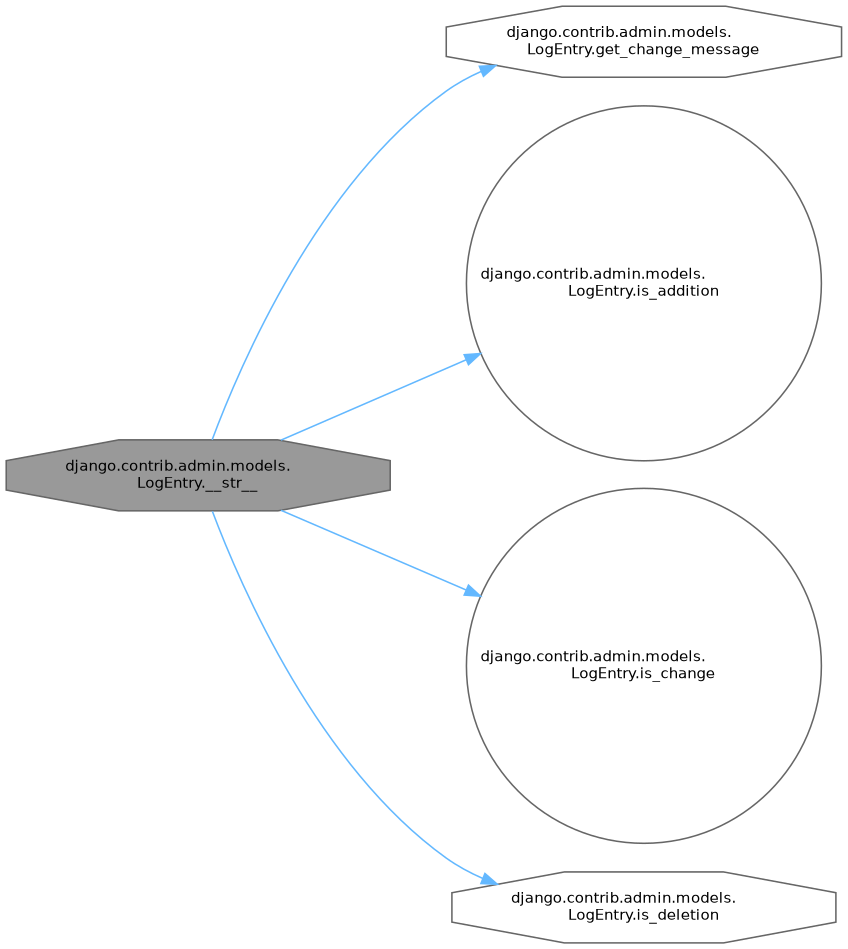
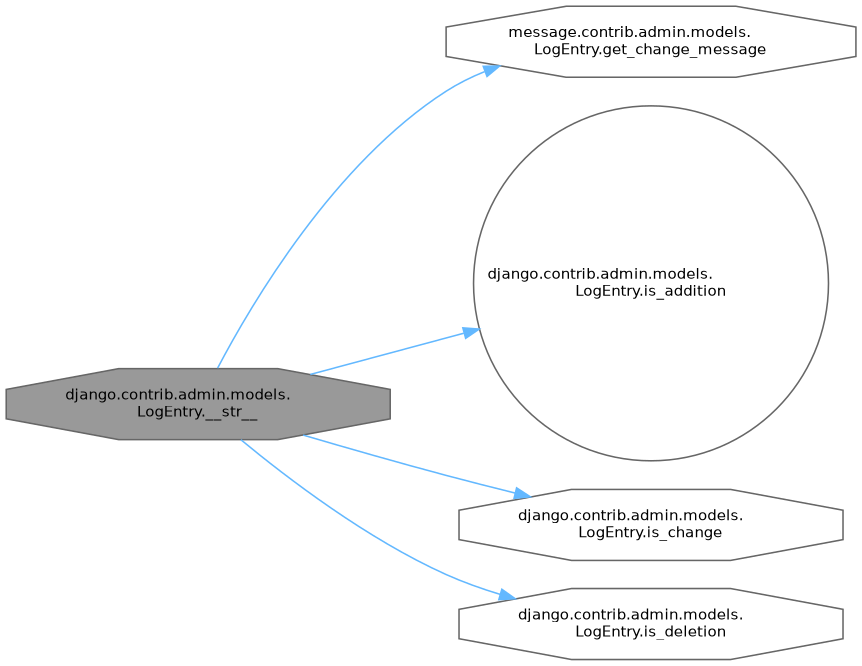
(644, 42) -> (651, 42)
(644, 666) -> (651, 525)
